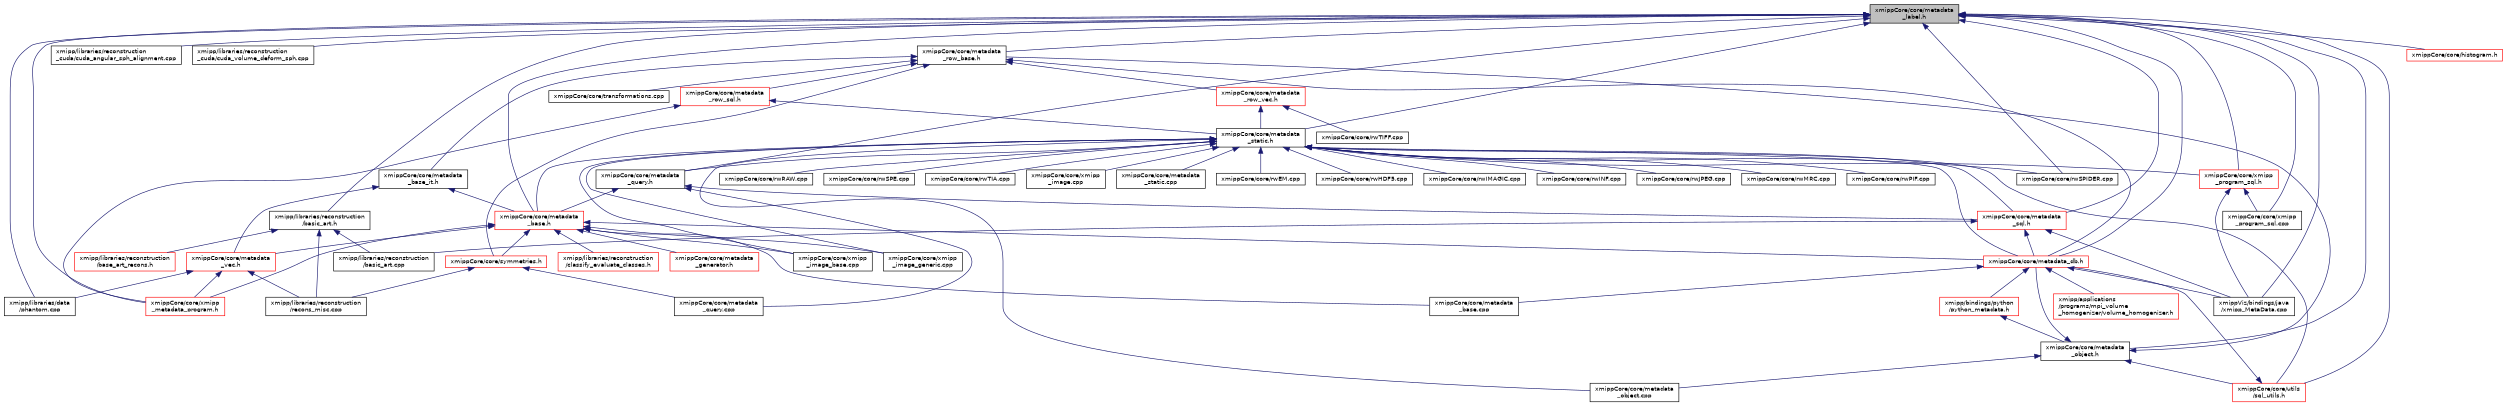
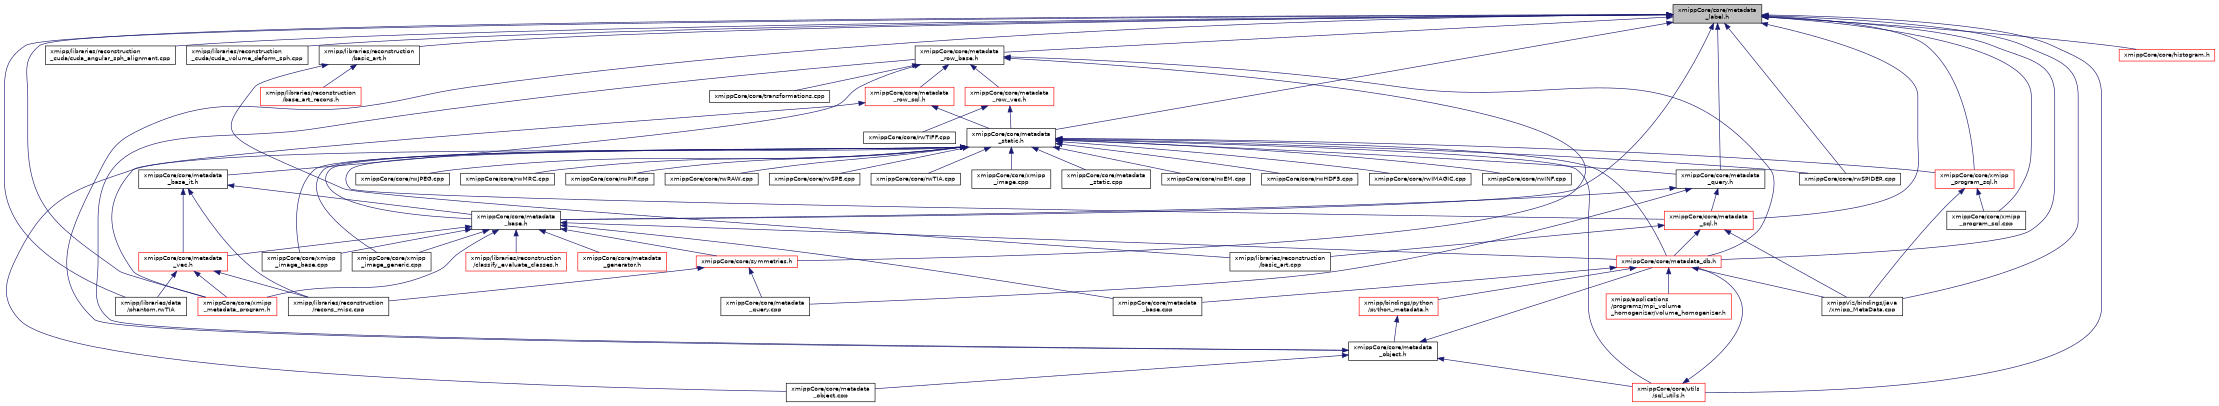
(539, 220) -> (516, 220)
(318, 267) -> (243, 260)
(40, 306) -> (151, 306)
